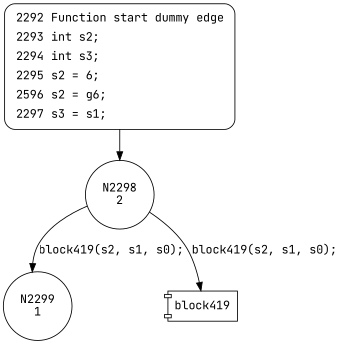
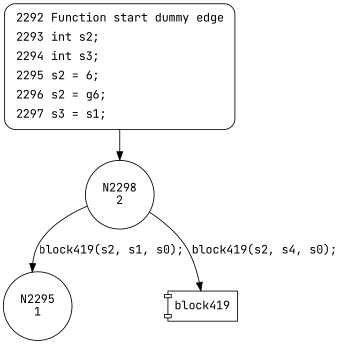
(30, 95) -> (30, 95)
(265, 250) -> (265, 250)
(38, 306) -> (38, 306)
